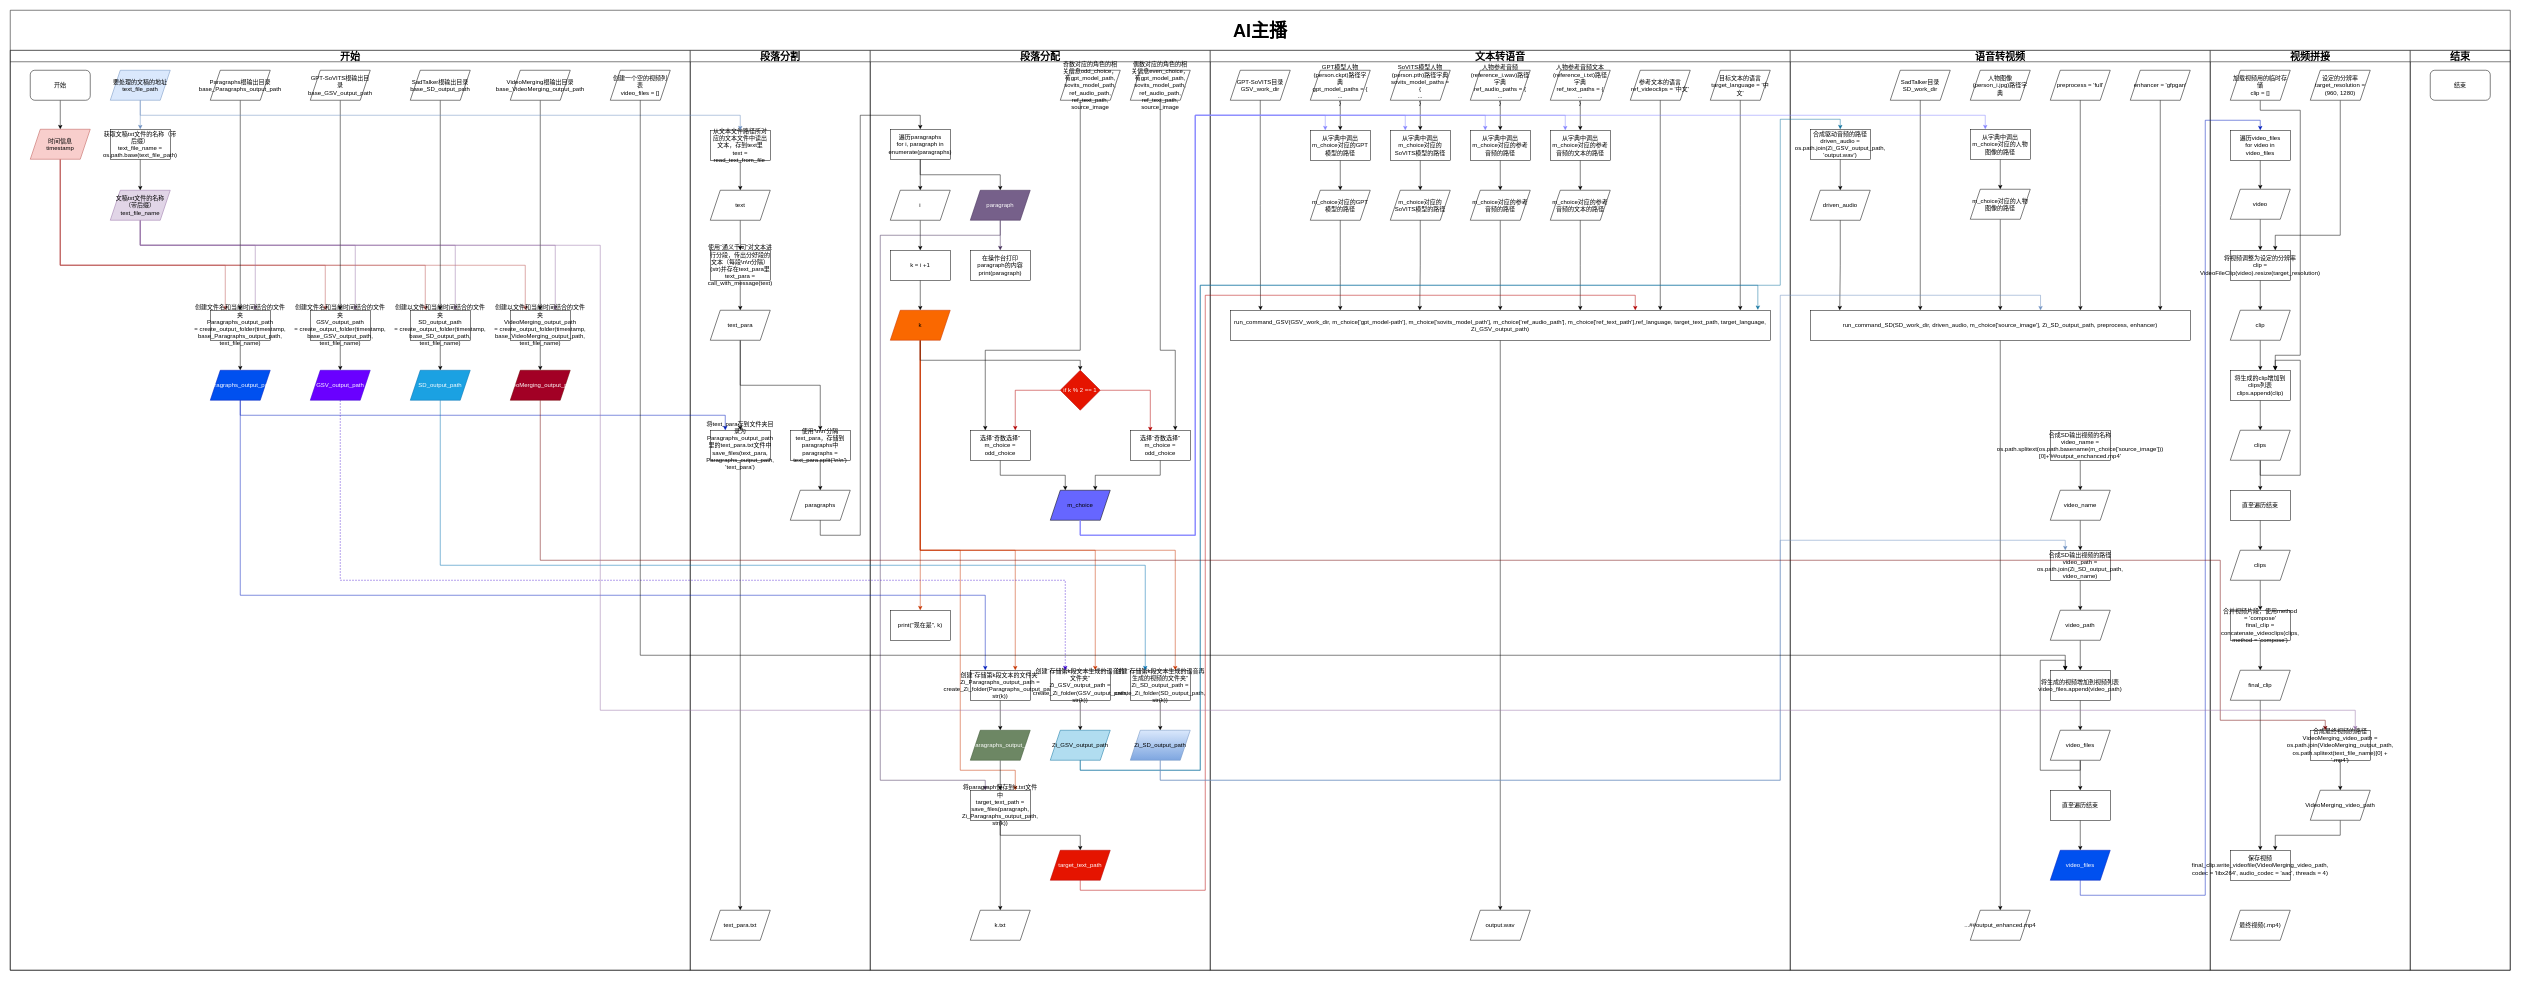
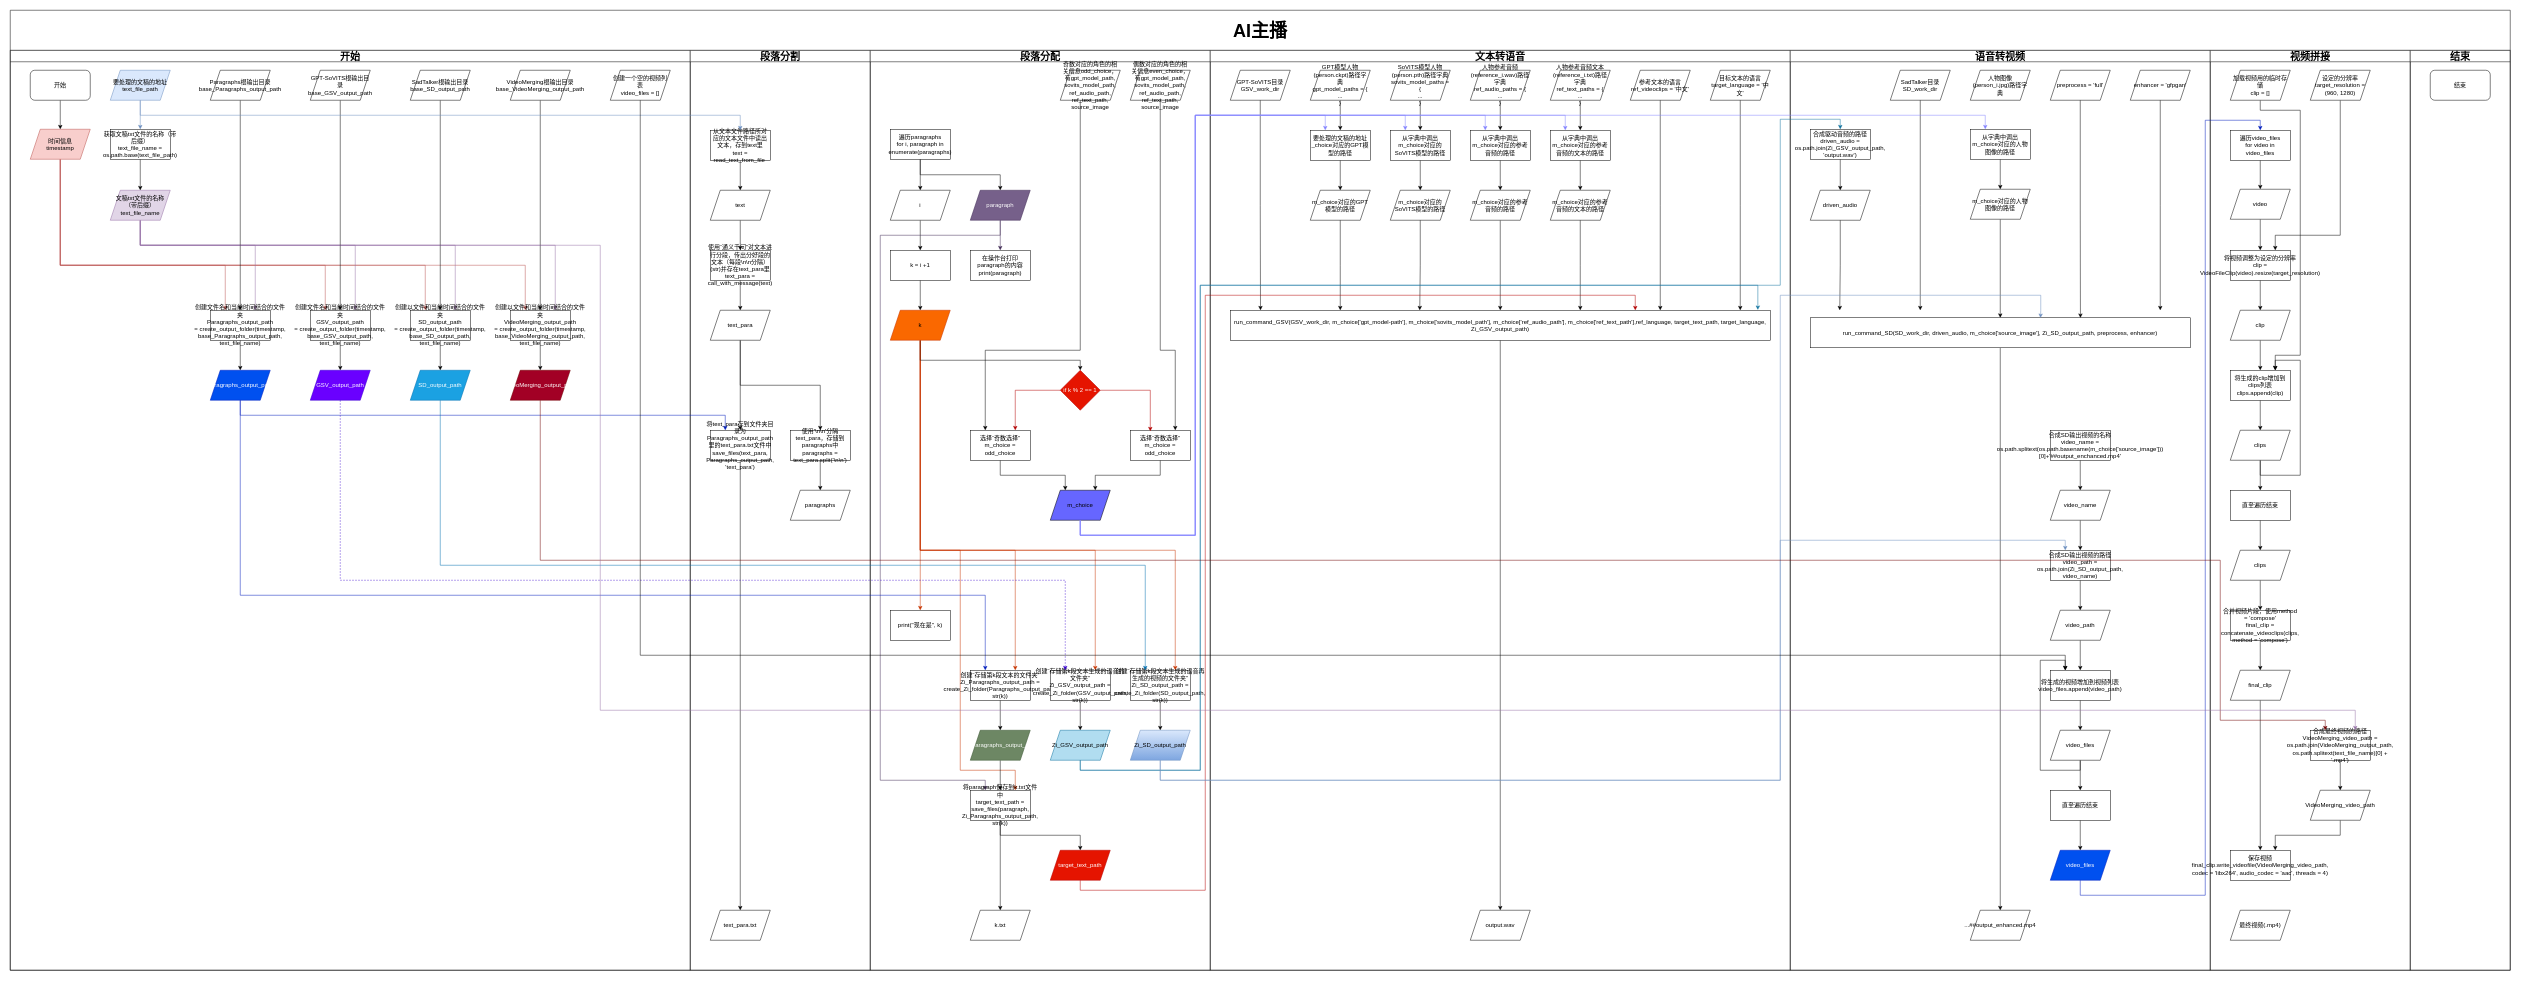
(920, 124) -> none
(1340, 145) -> (1340, 145)
(2000, 325) -> (2000, 333)
